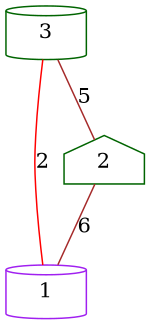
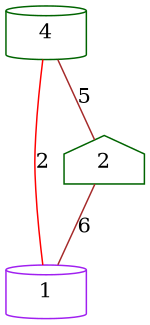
(46, 33) -> (46, 33)
